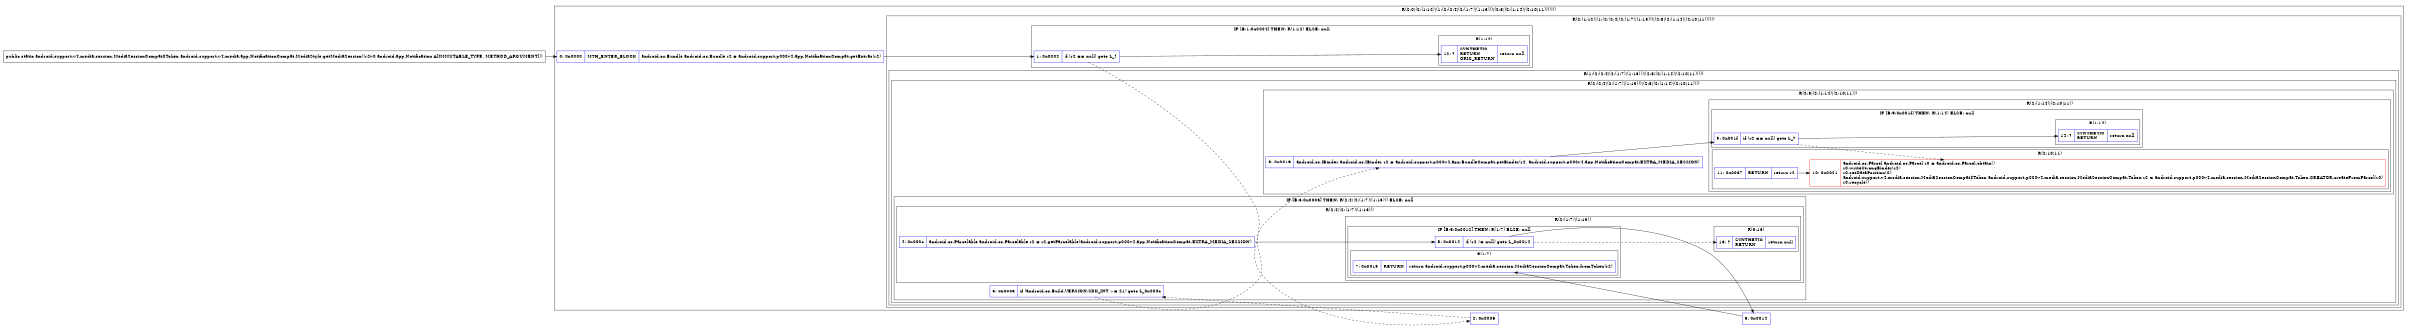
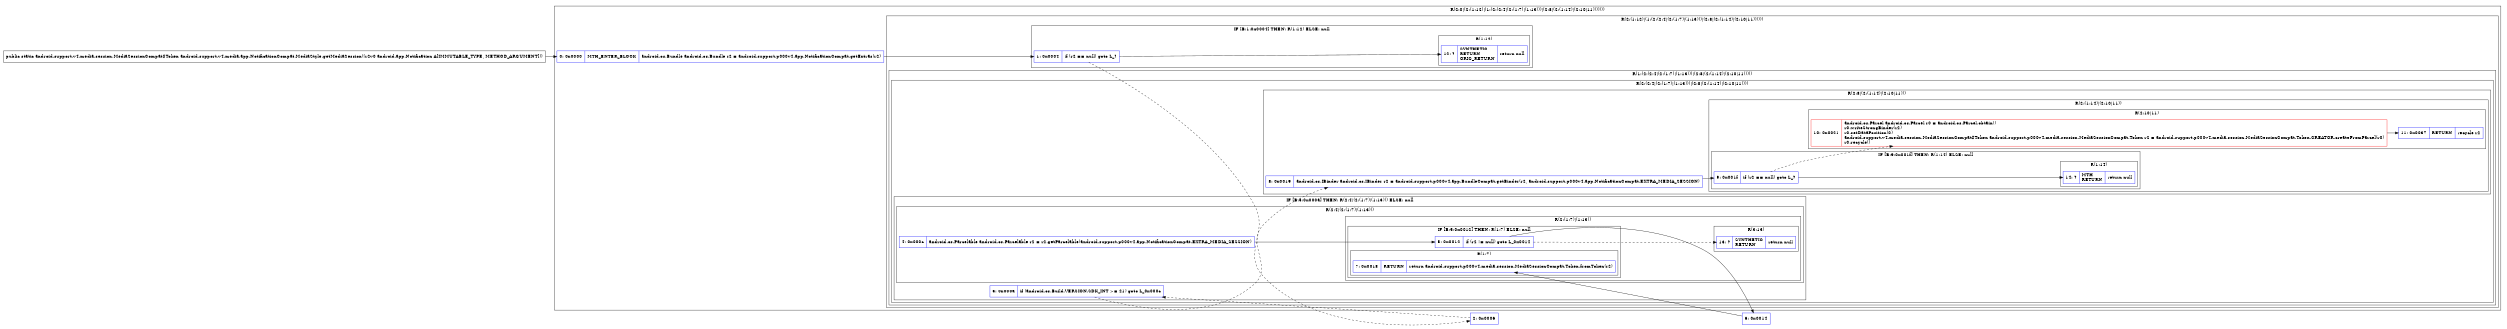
(2091, 133) -> (2088, 175)
(1784, 173) -> (2469, 133)
(1802, 173) -> (2391, 133)
